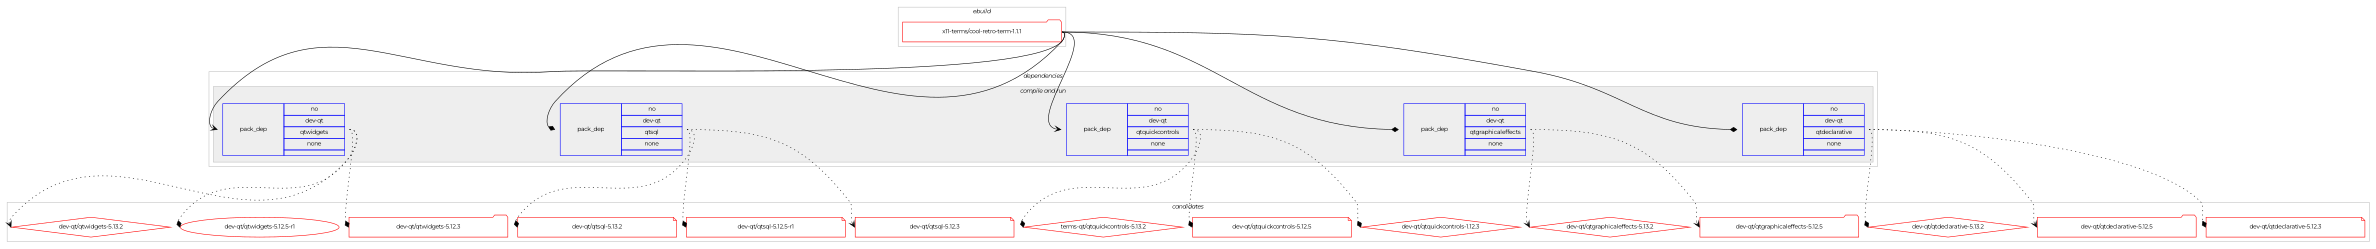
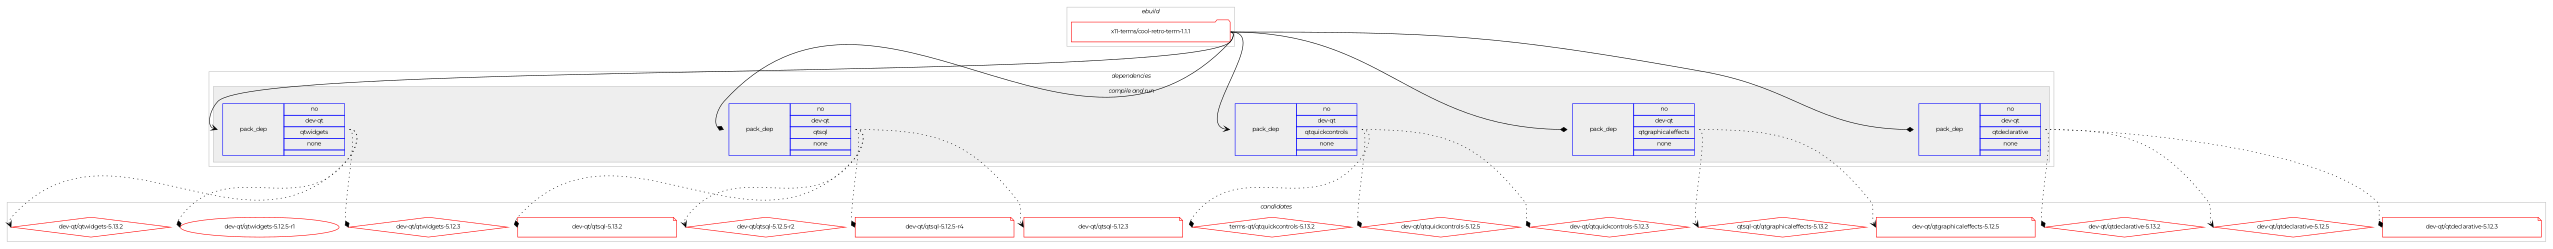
(428, 227) -> (428, 227)
none -> (766, 227)
(766, 227) -> (935, 227)
(1272, 227) -> (1441, 227)
(1441, 227) -> (1610, 227)
(1610, 227) -> (1783, 227)
(1779, 227) -> (1956, 227)
(2117, 227) -> (2293, 227)
